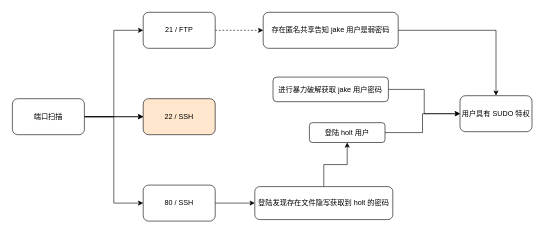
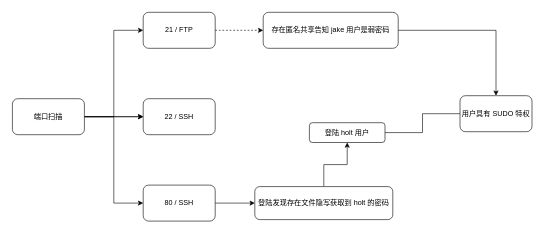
(331, 89) -> none
(417, 89) -> none
(422, 114) -> (458, 114)
(179, 117) -> (179, 117)
